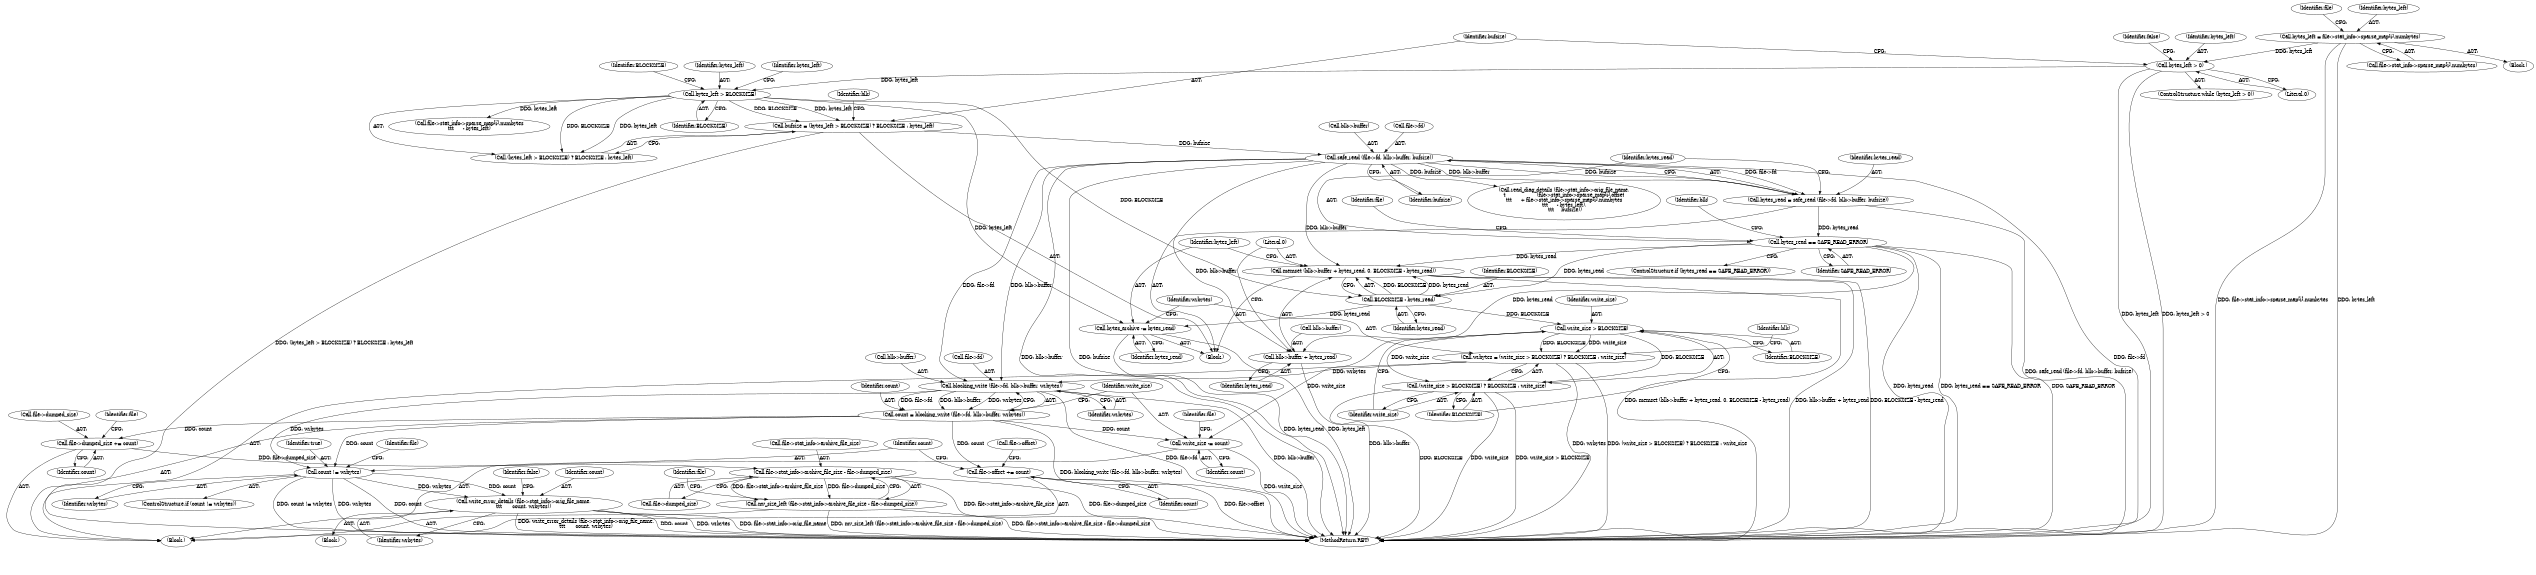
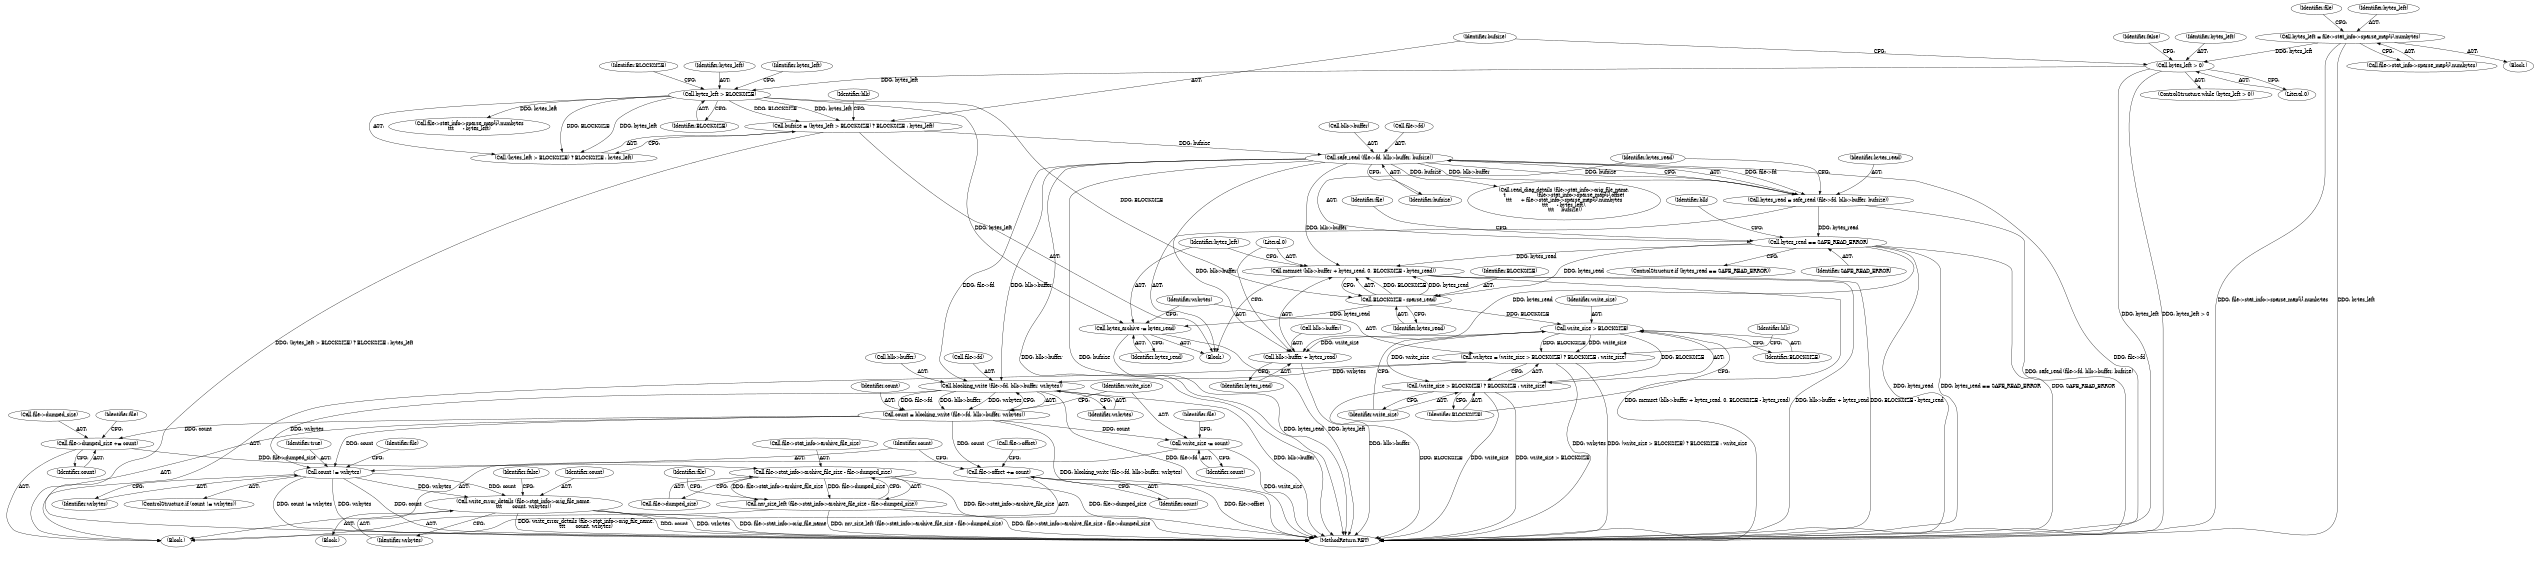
(1822, 258) -> none
(1399, 300) -> (1399, 300)
(1370, 354) -> (1426, 336)
